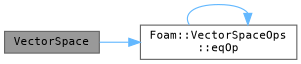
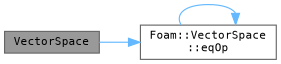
(219, 42) -> (208, 42)
